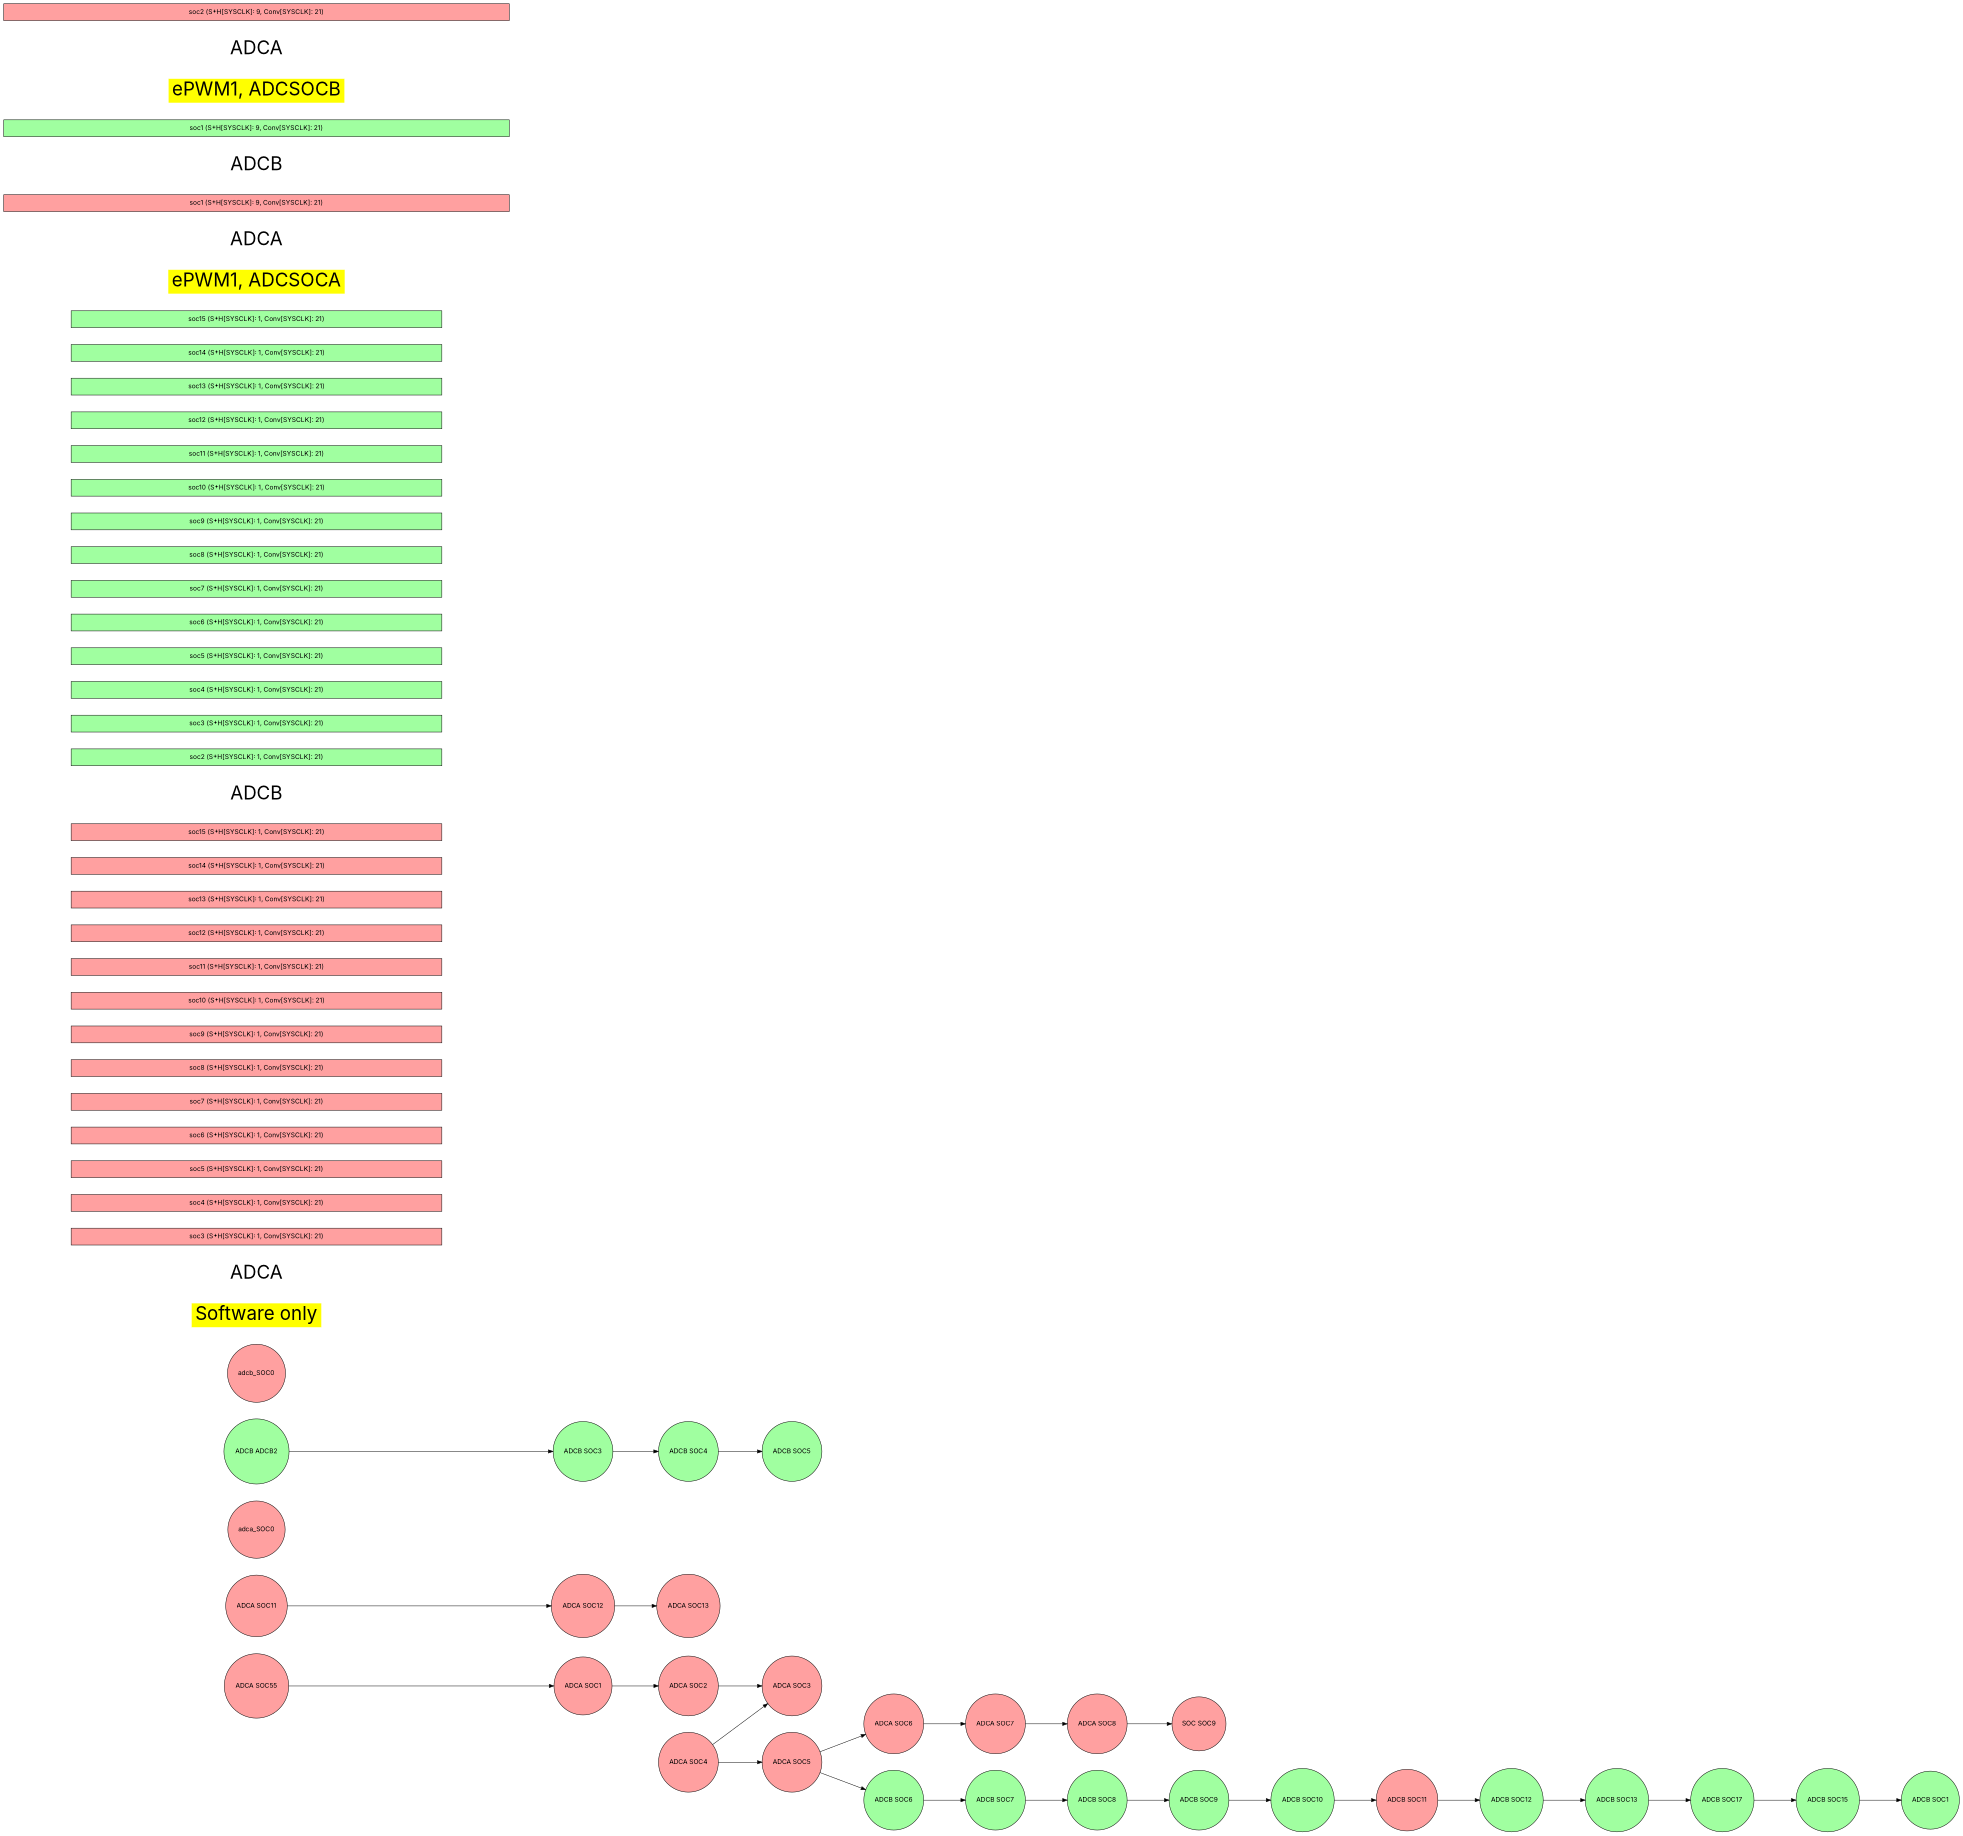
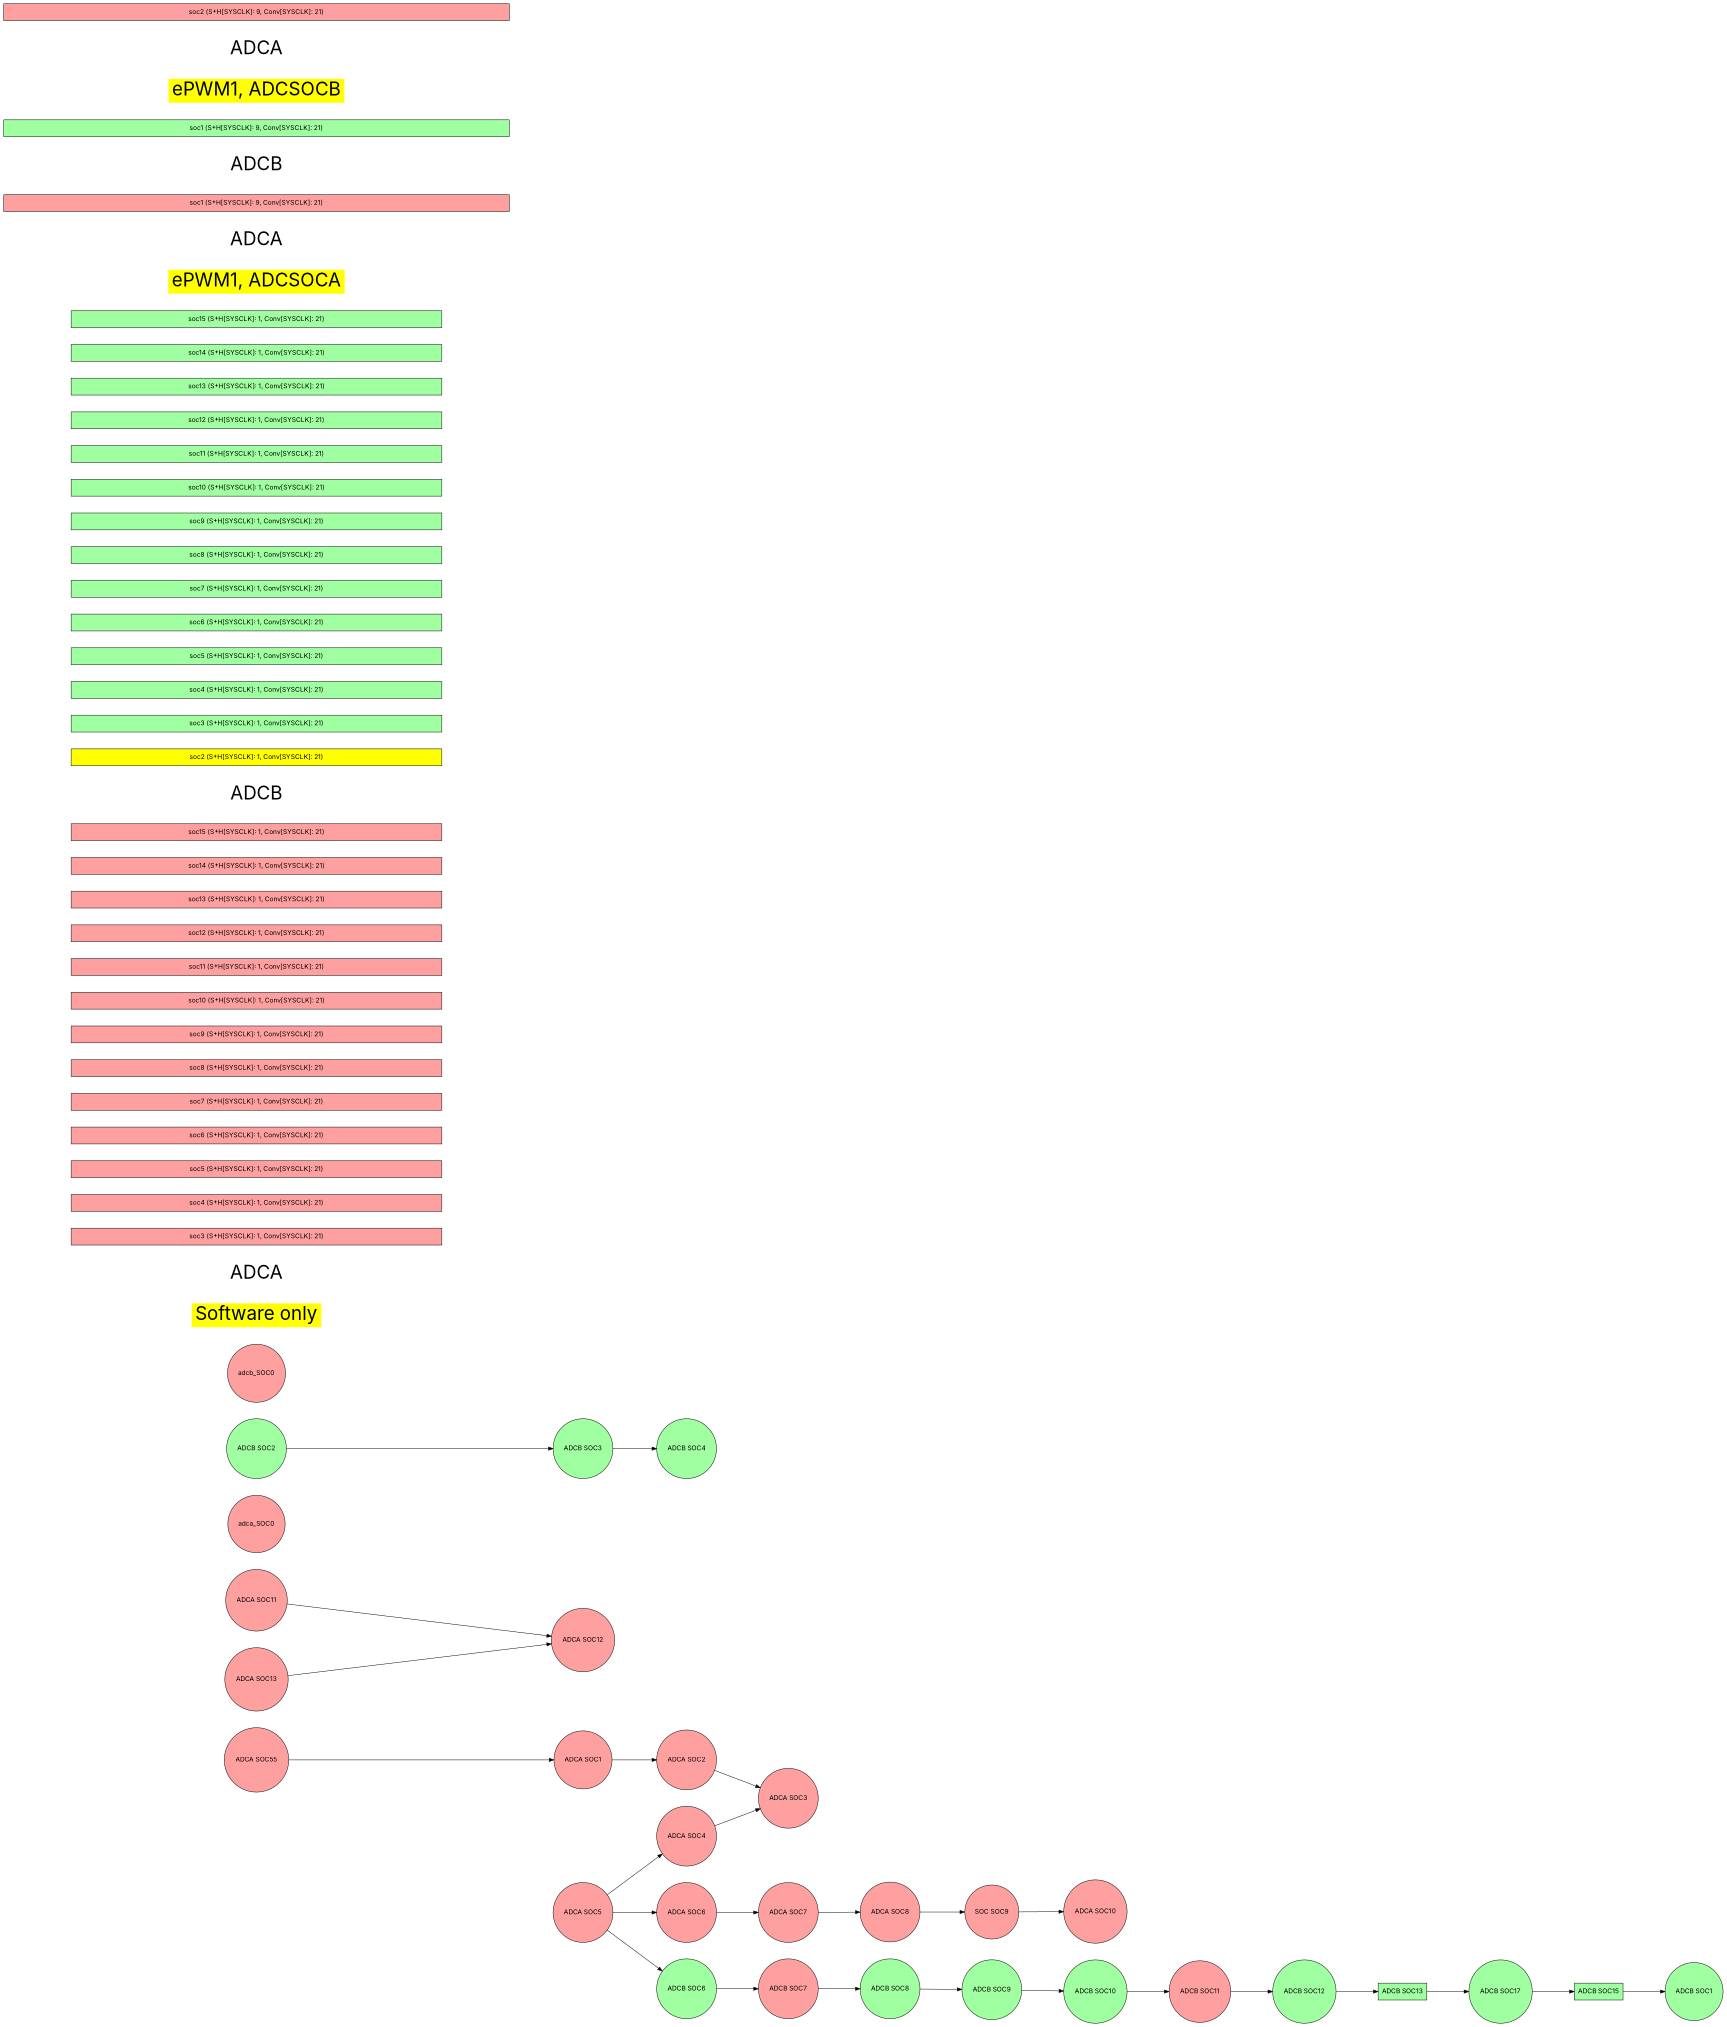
(256, 757) -> (256, 757)
(256, 1451) -> (256, 1449)
(792, 1451) -> none
(633, 1606) -> (417, 1660)
(738, 1762) -> (633, 1876)
(995, 1800) -> (788, 1989)
(1617, 1800) -> (1402, 1992)
(1828, 1800) -> (1599, 1992)
none -> (1095, 1912)
